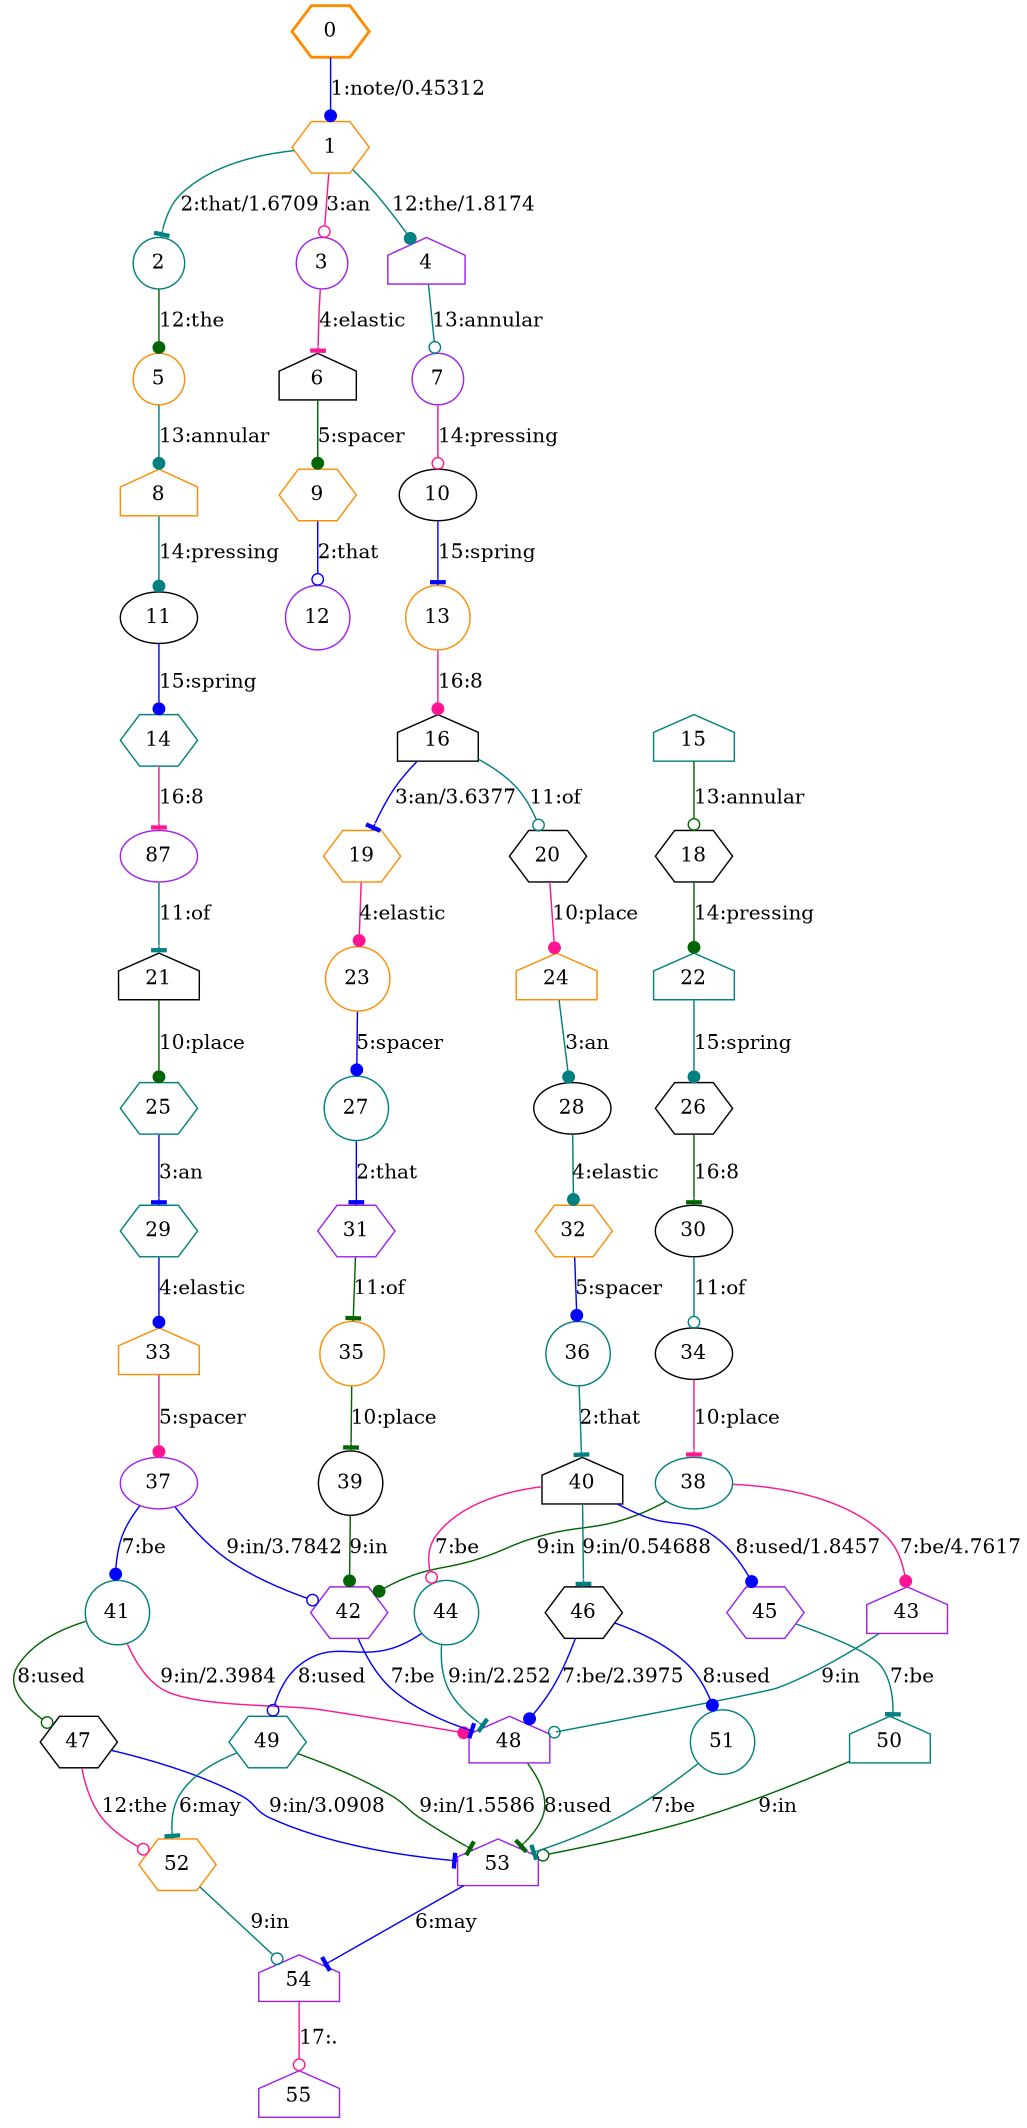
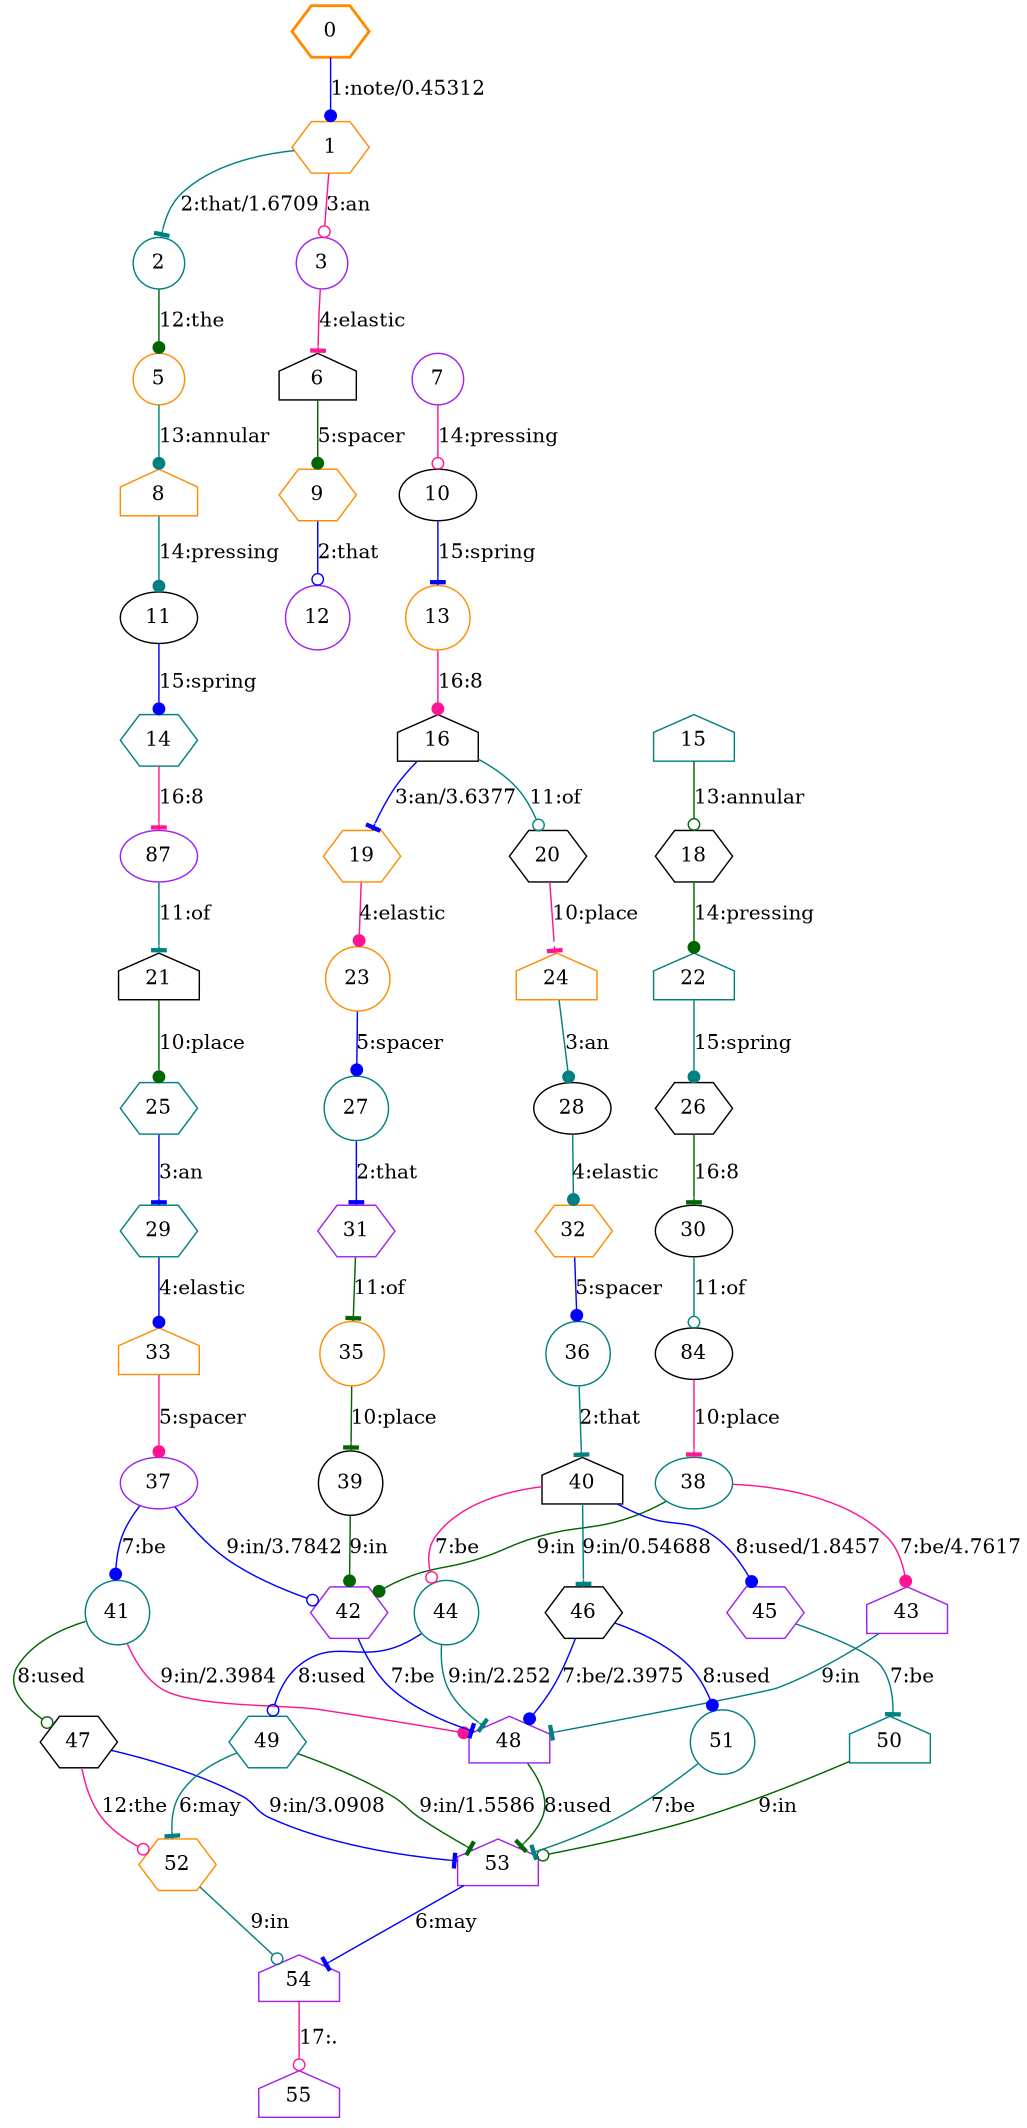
(426, 263) -> none
(552, 912) -> (552, 912)
(694, 1354) -> (694, 1354)
(724, 1700) -> (724, 1700)
